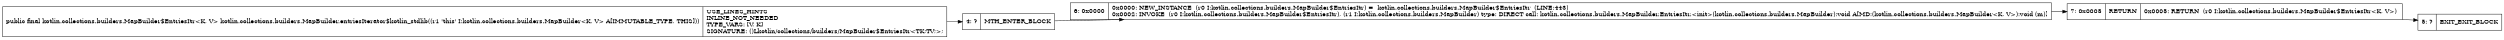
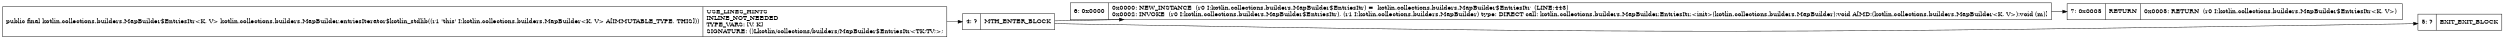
(2408, 20) -> (1734, 31)
